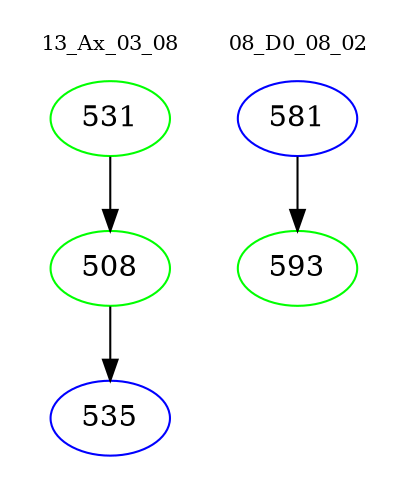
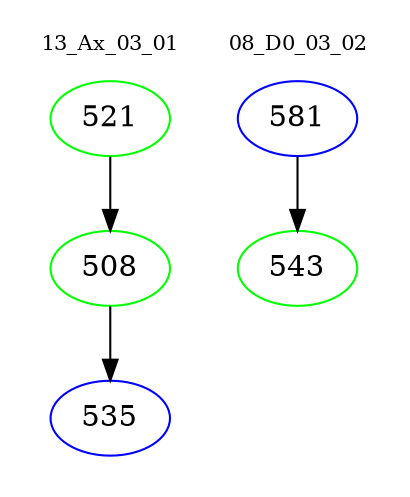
(110, 45) -> (110, 45)
(299, 45) -> (299, 45)
(110, 119) -> (110, 119)
(298, 268) -> (298, 268)
